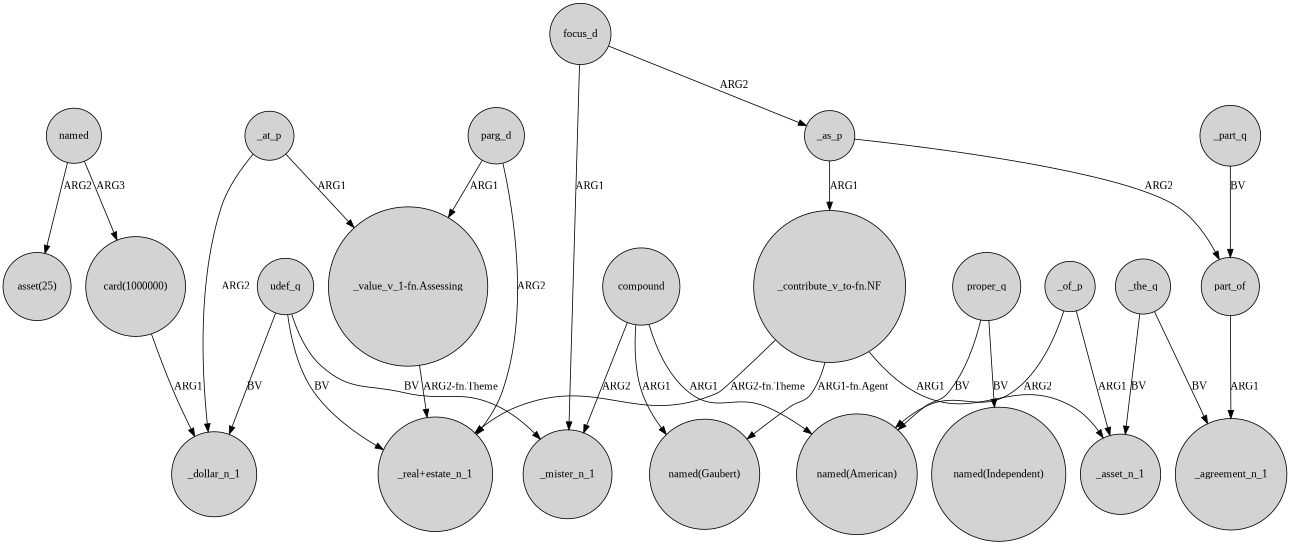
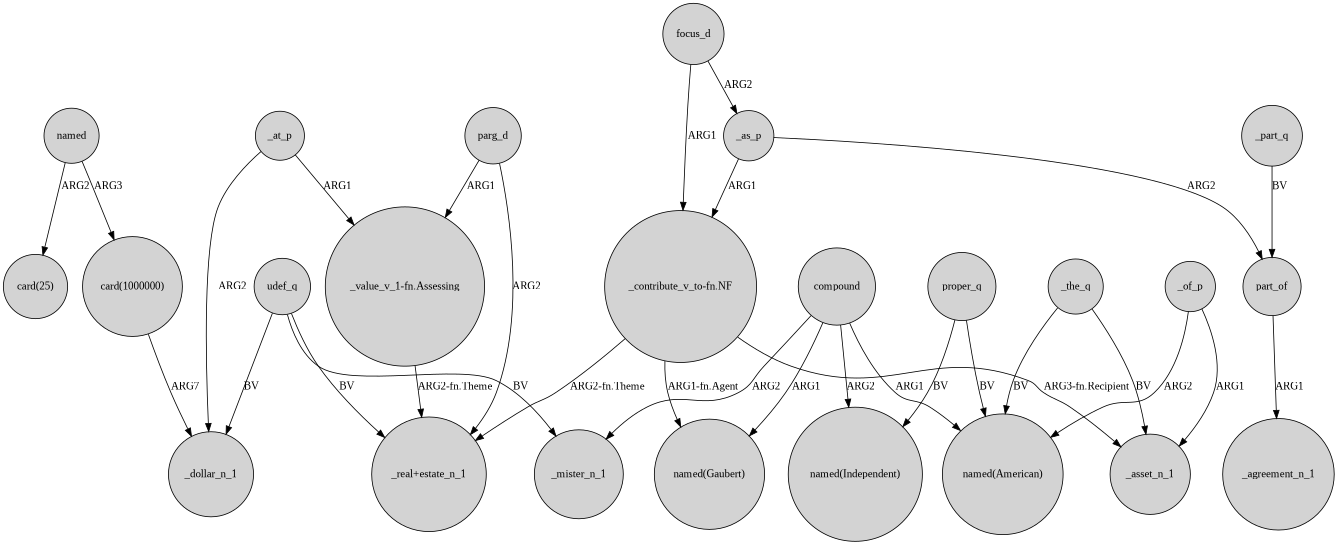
(574, 243) -> (686, 133)
(37, 287) -> (35, 287)
none -> (844, 362)
(1179, 364) -> (1026, 354)
(189, 387) -> (185, 387)
(931, 387) -> (1087, 387)
